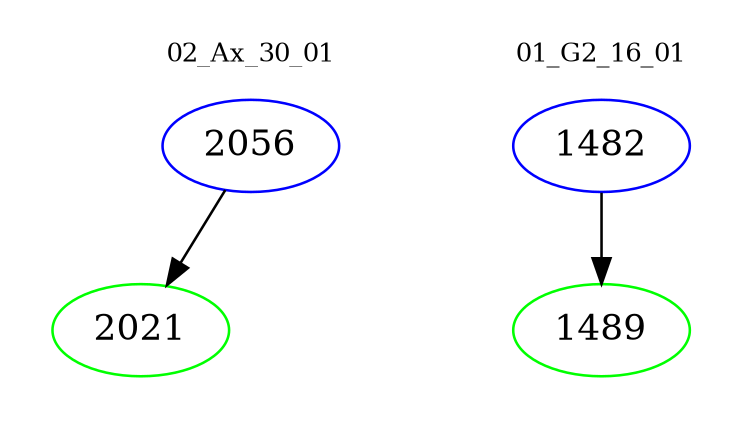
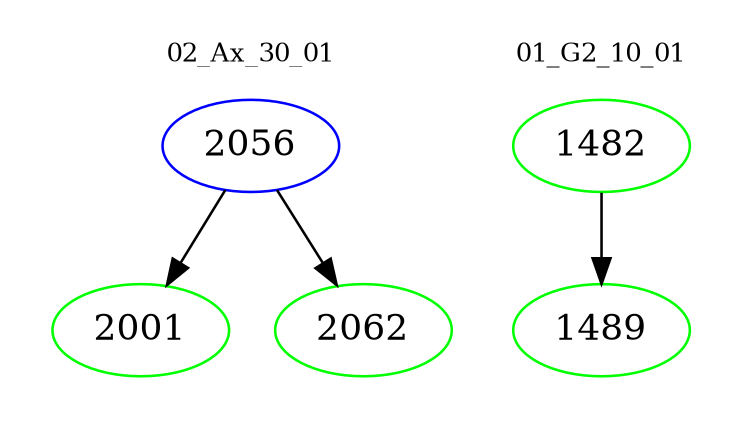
(602, 55) -> (602, 55)
(602, 146) -> (602, 146)
(141, 330) -> (141, 330)
none -> (363, 330)
